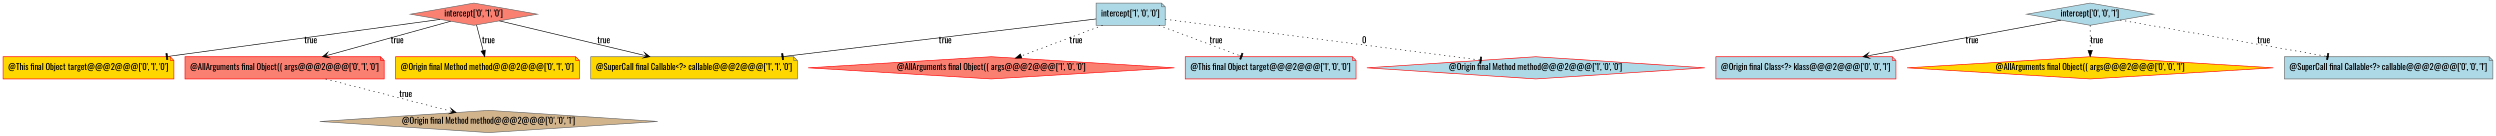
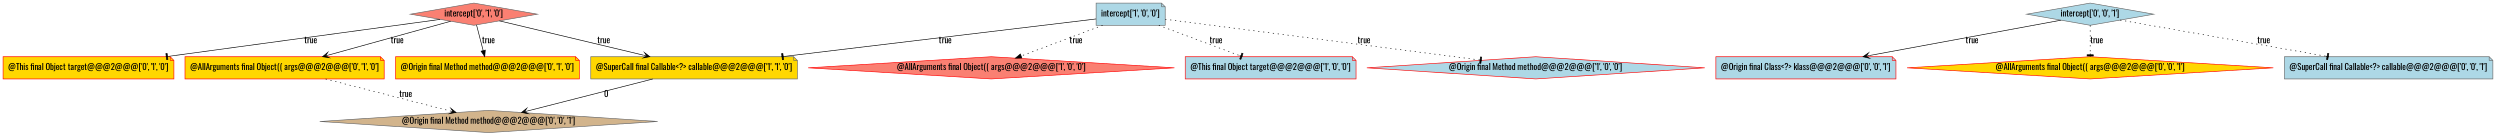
(2090, 39) -> (2090, 39)
(1364, 41) -> (1364, 41)
(285, 68) -> (285, 68)
none -> (590, 95)
